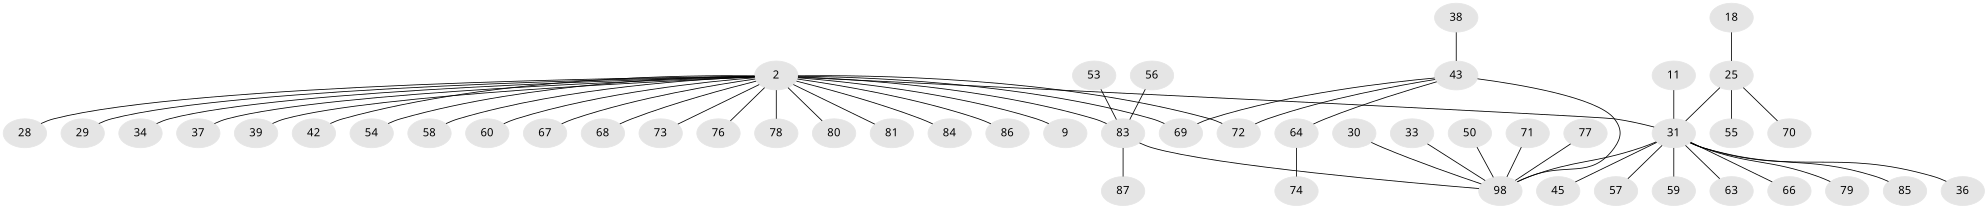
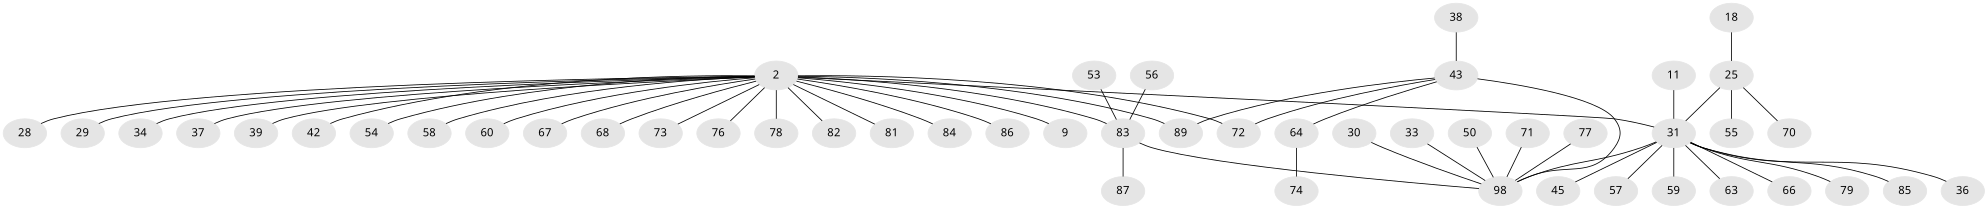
(834, 133) -> (834, 133)
(1181, 133) -> (1181, 133)
